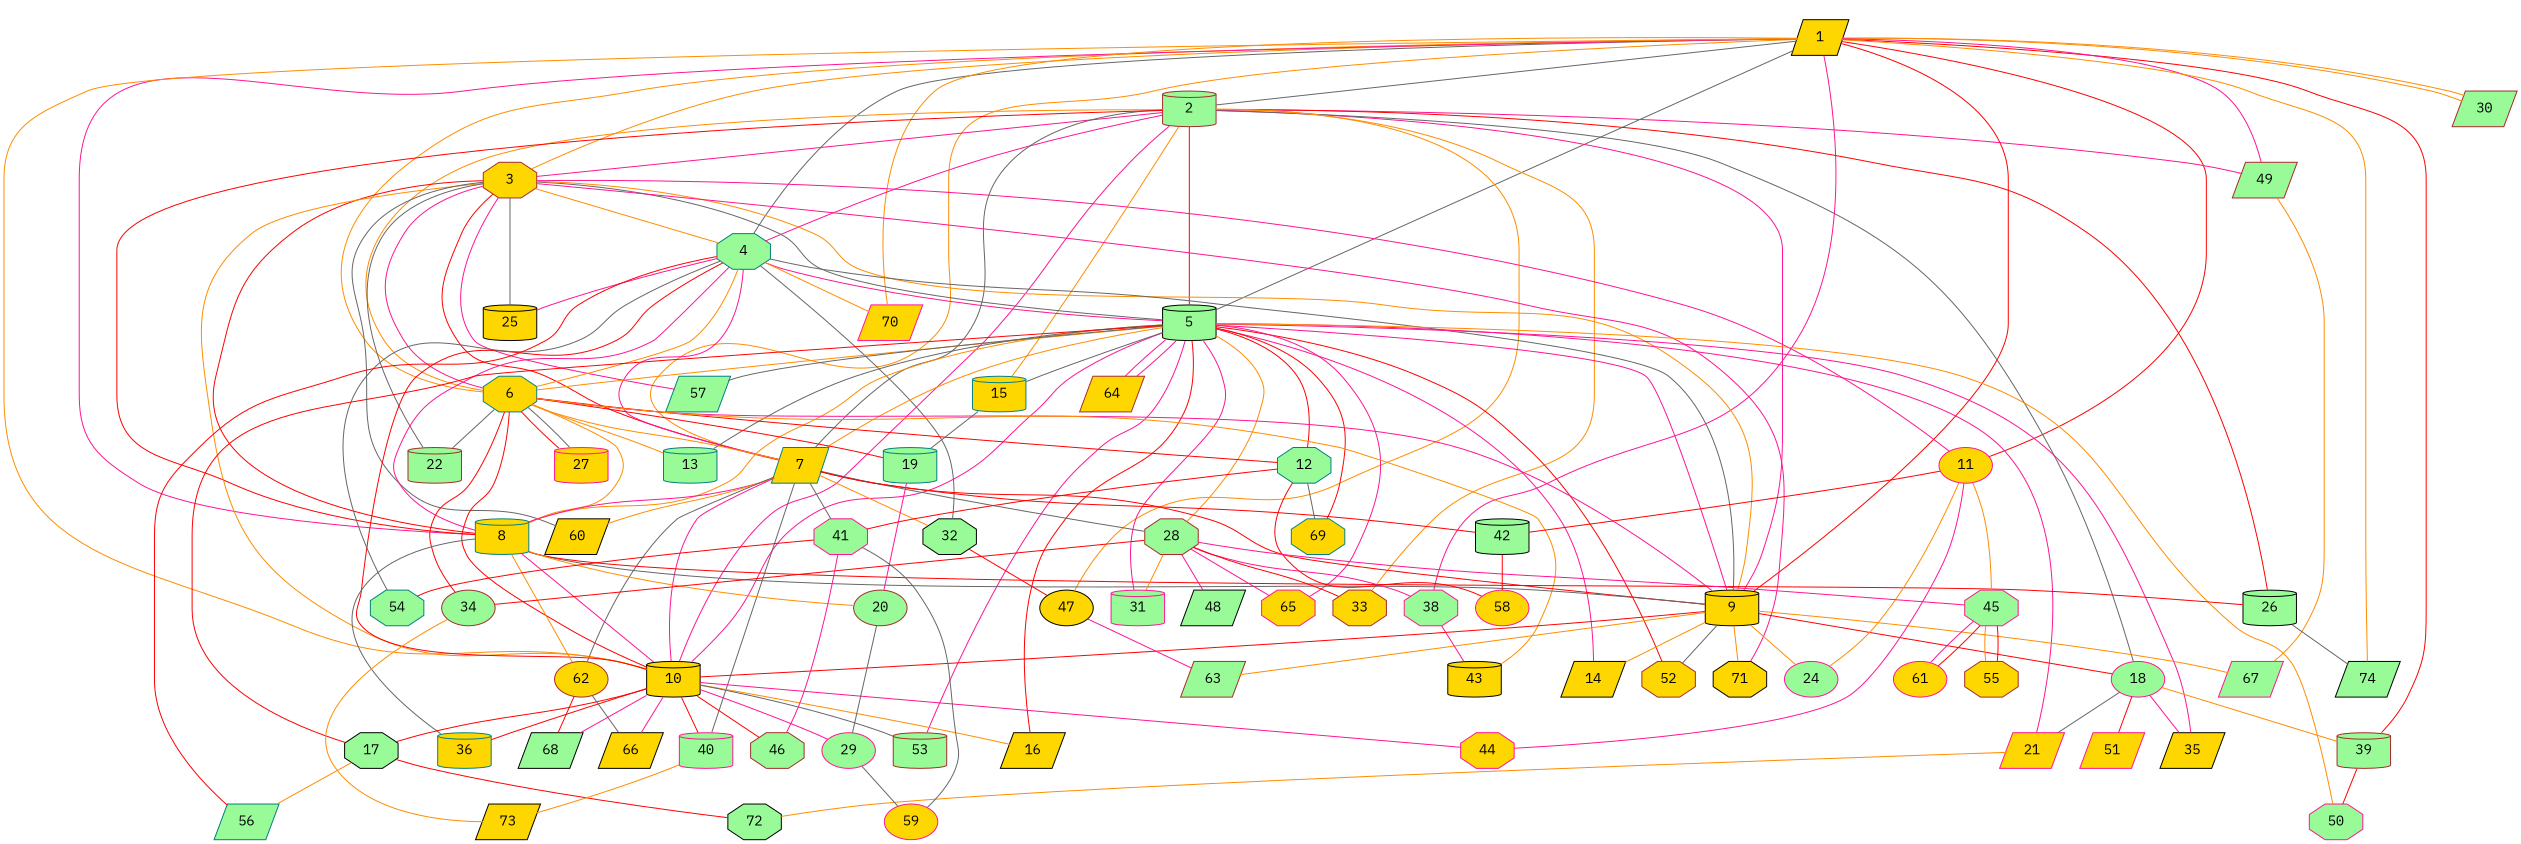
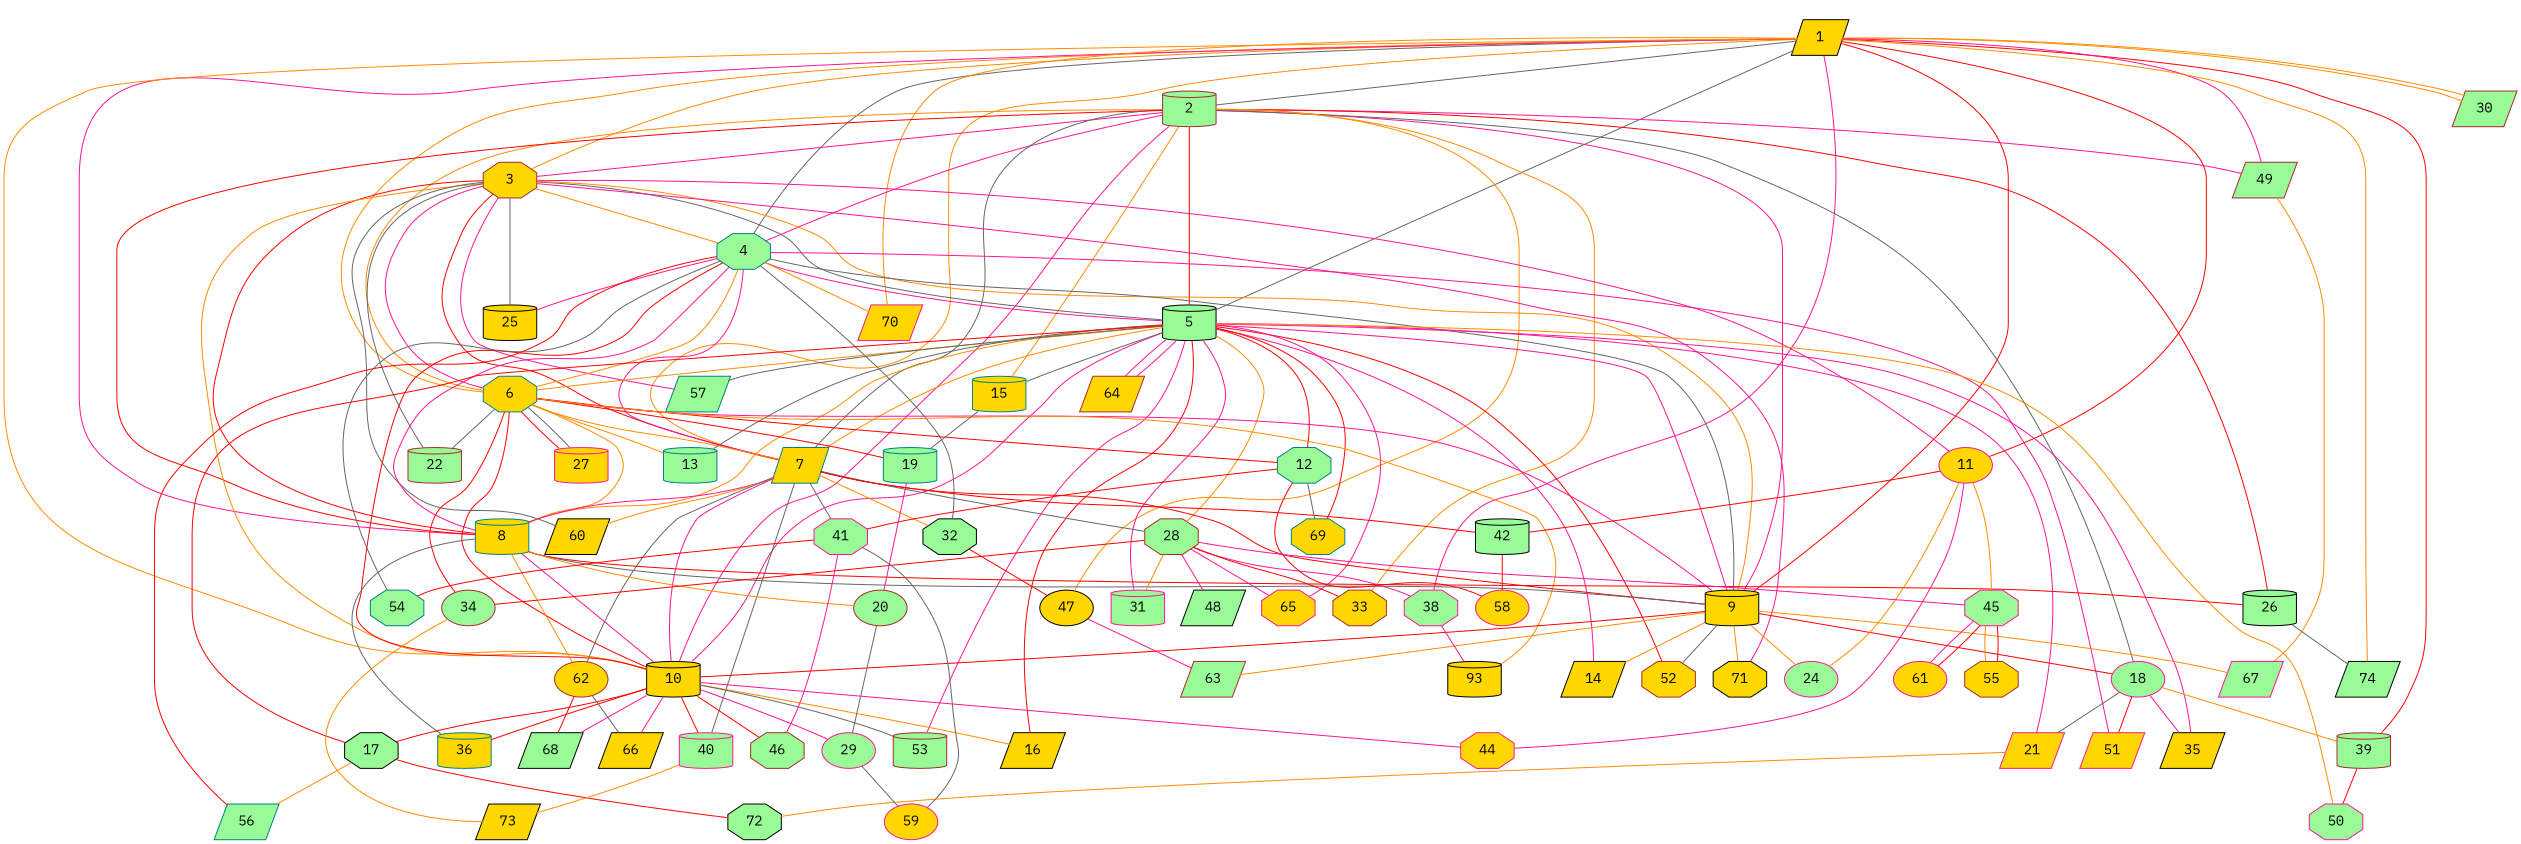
none -> (1569, 293)
(1475, 679) -> (1475, 679)
